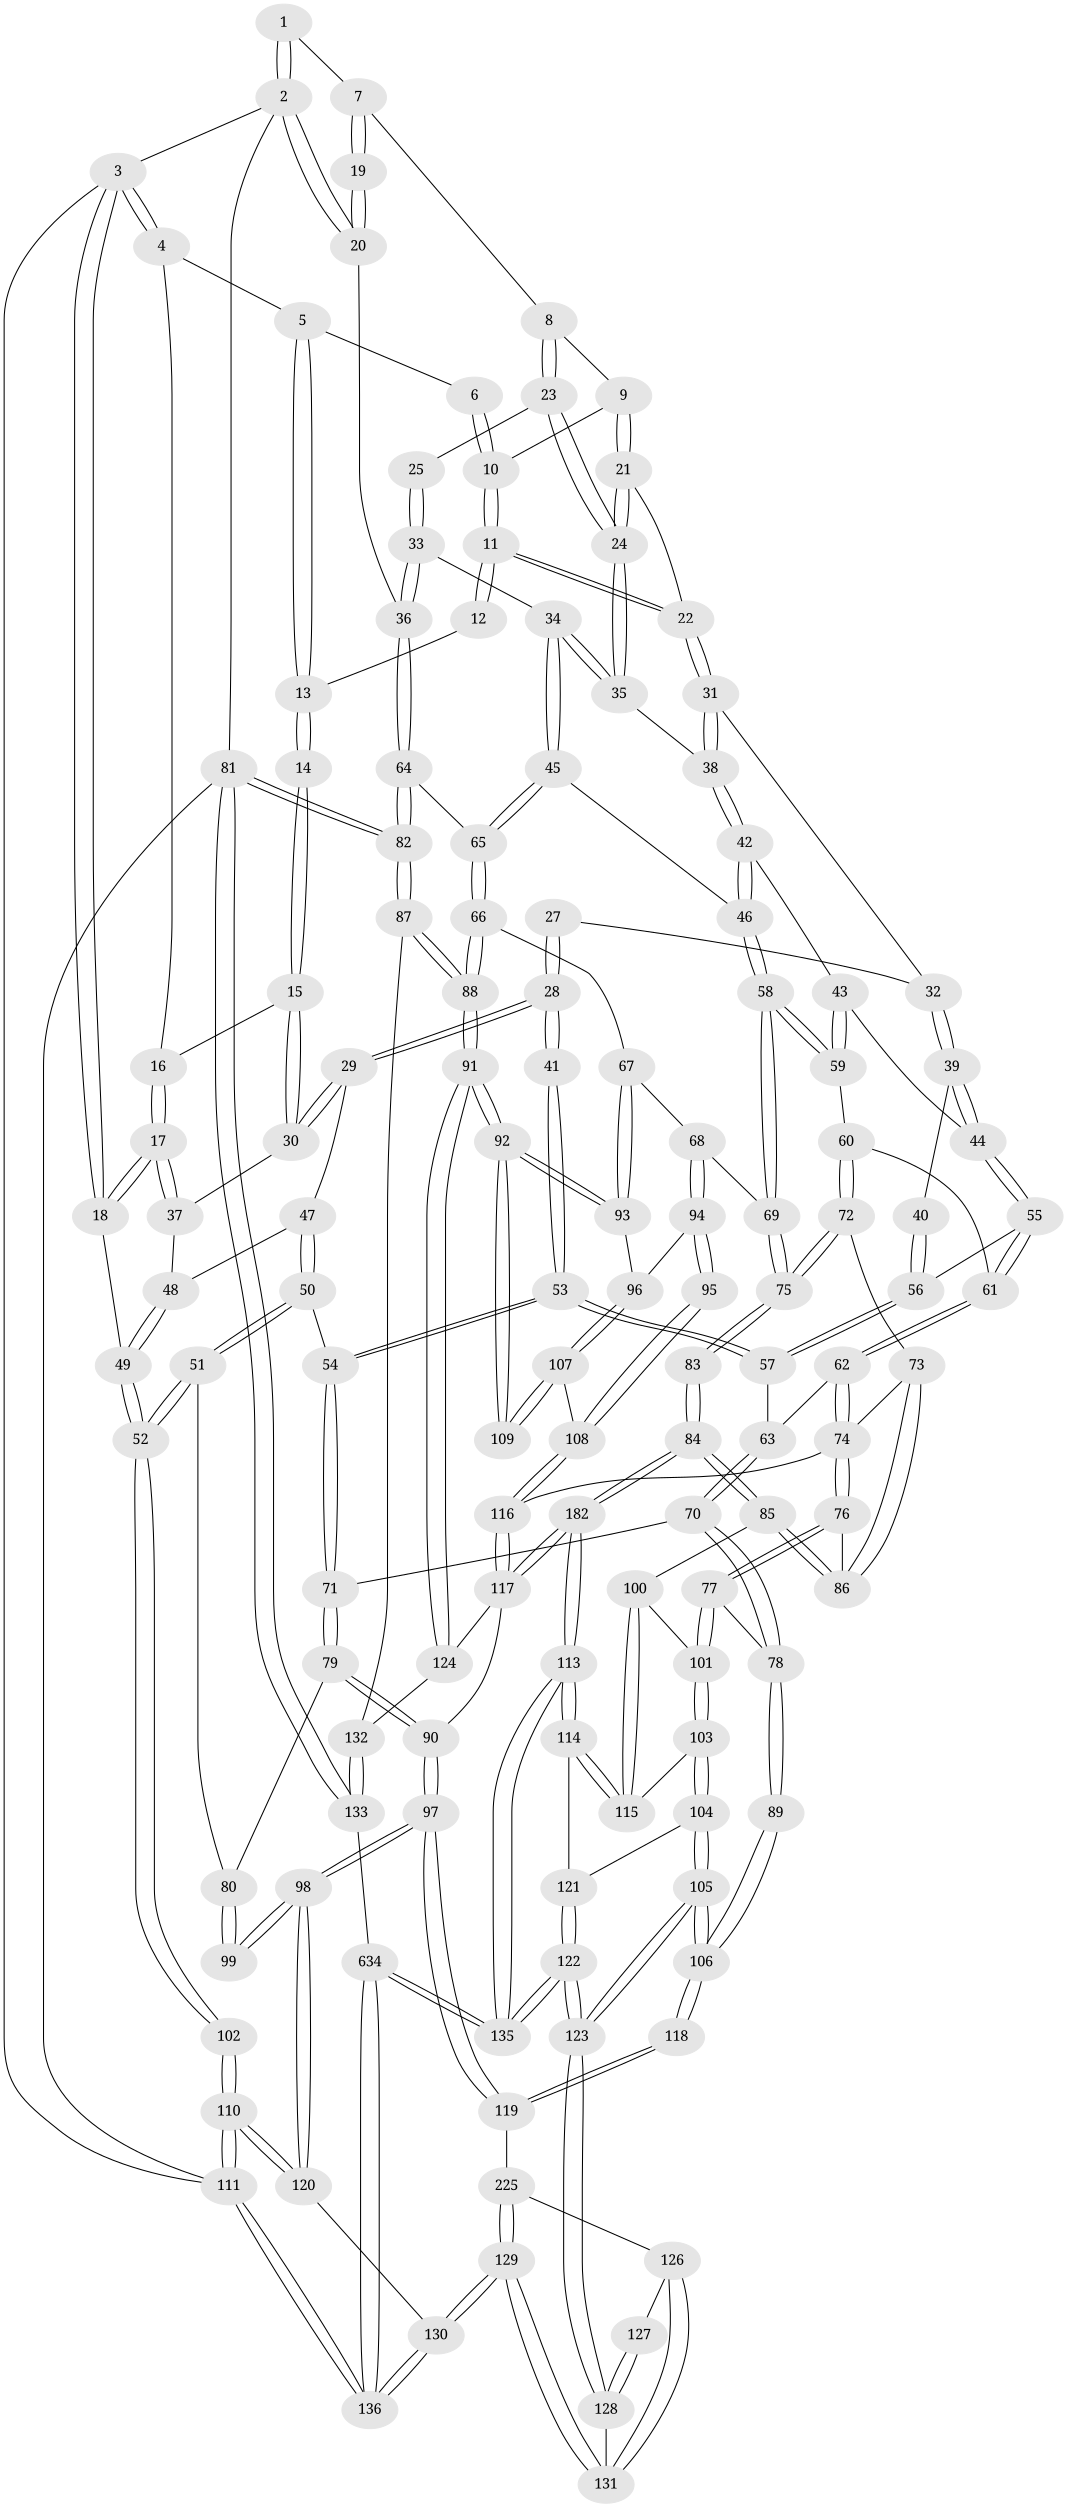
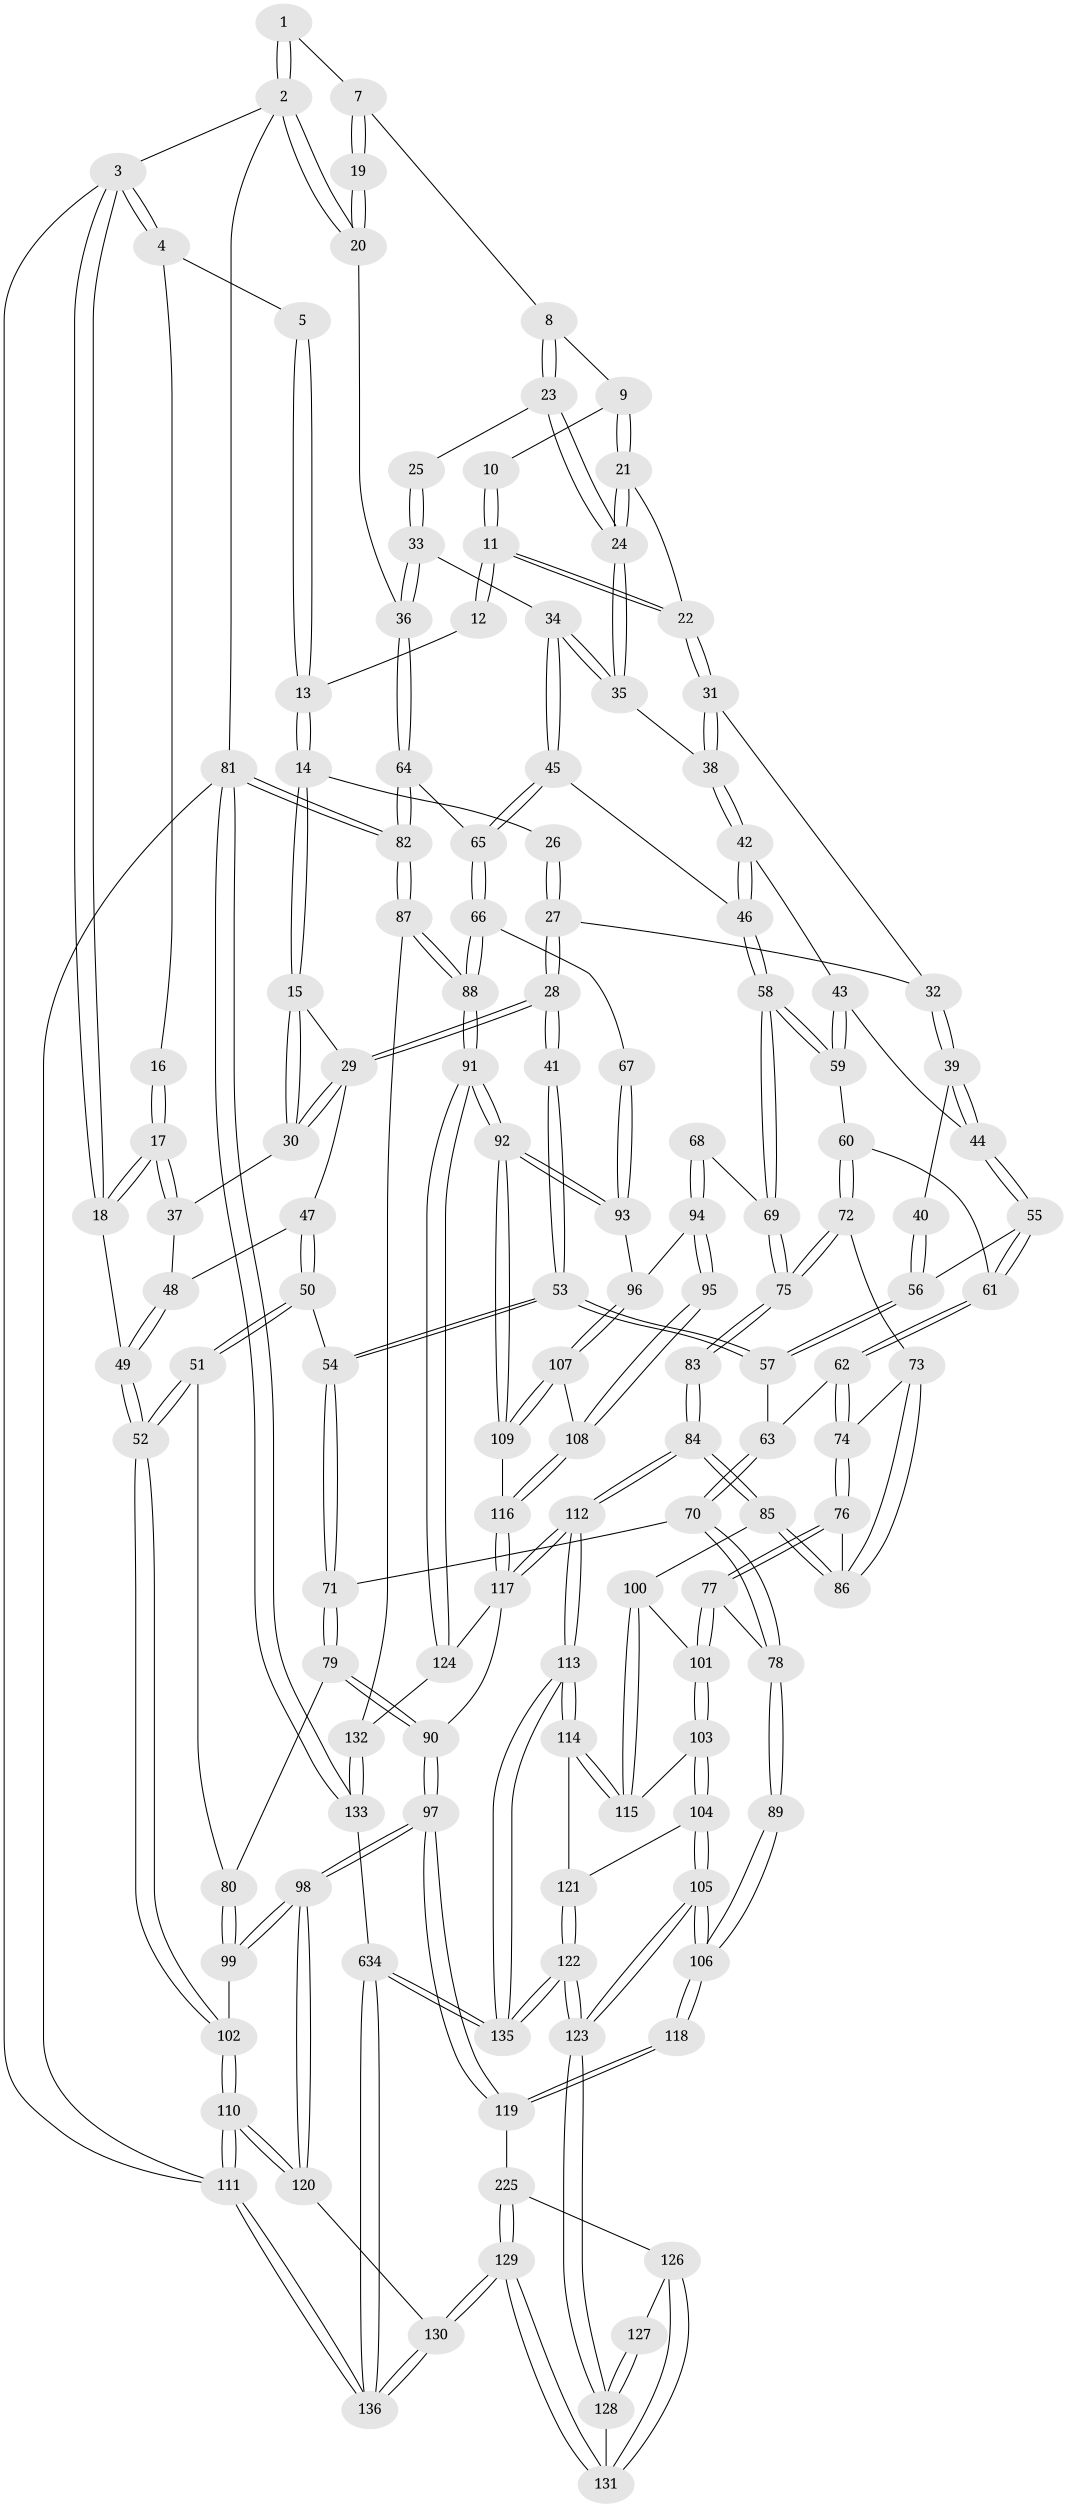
(475, 396) -> none
none -> (553, 843)
(227, 1030) -> (322, 1030)
(662, 1104) -> none
(672, 1477) -> (503, 1478)
(577, 1515) -> (577, 1515)
none -> (229, 2000)
